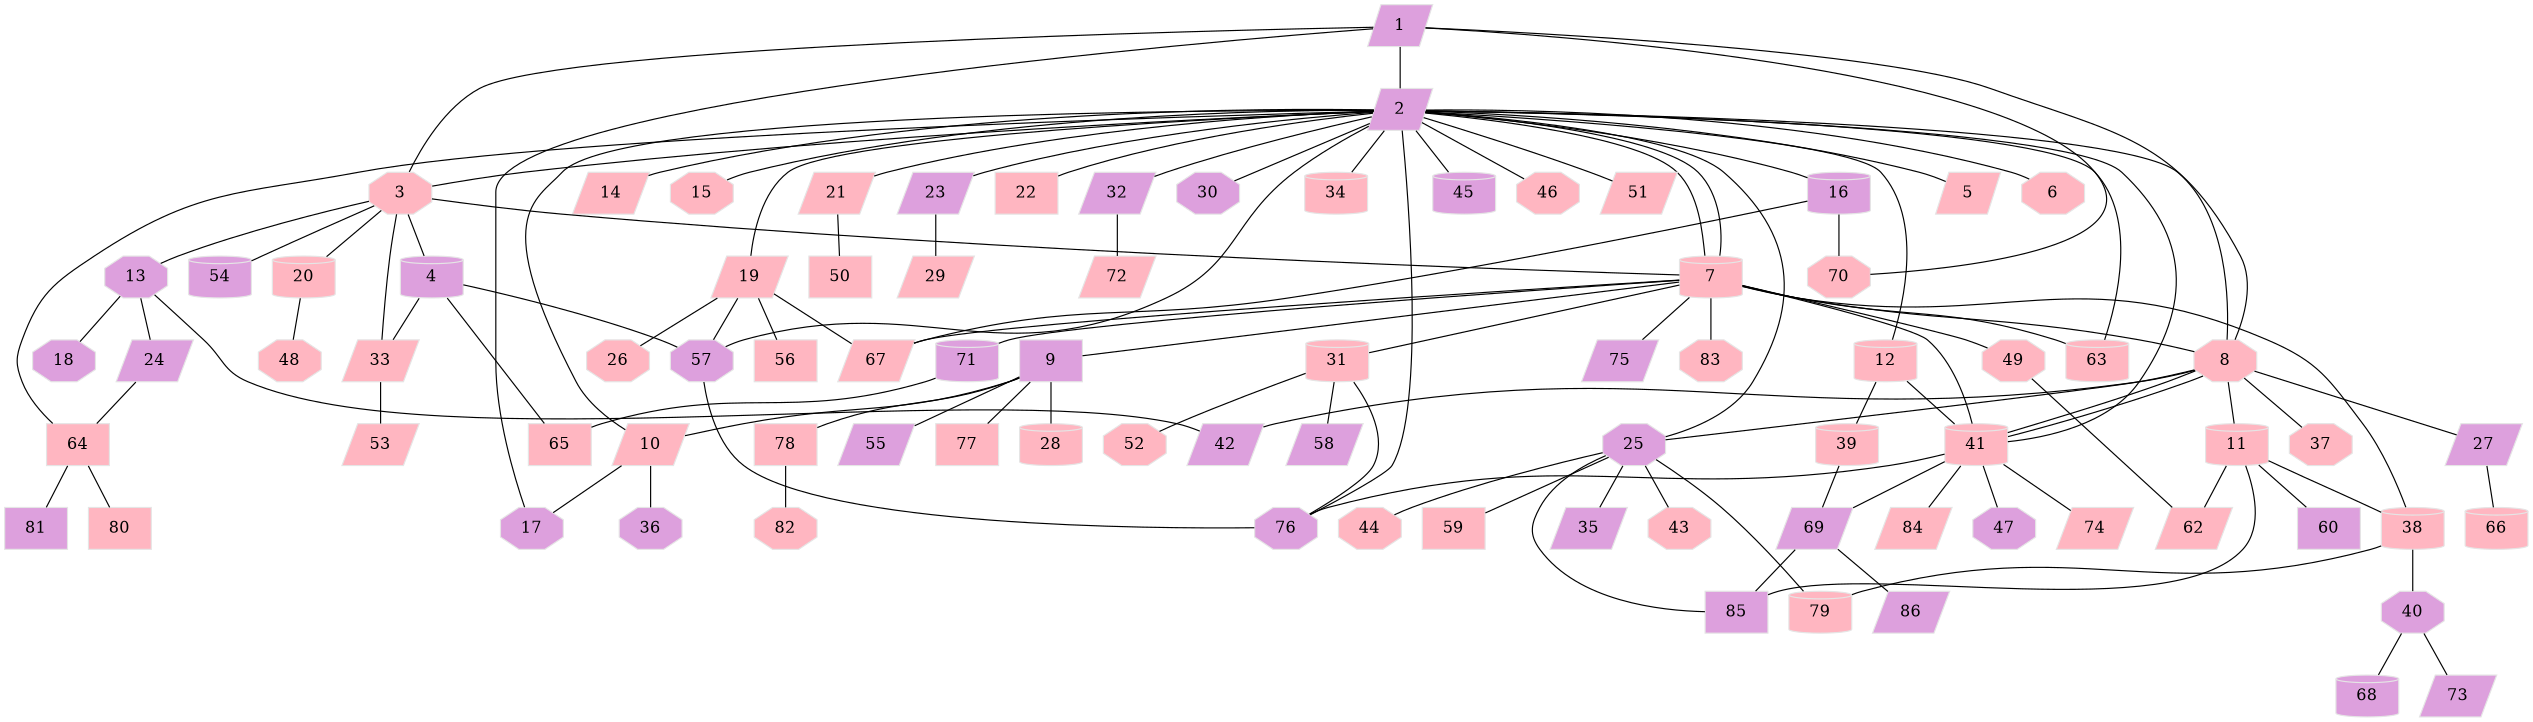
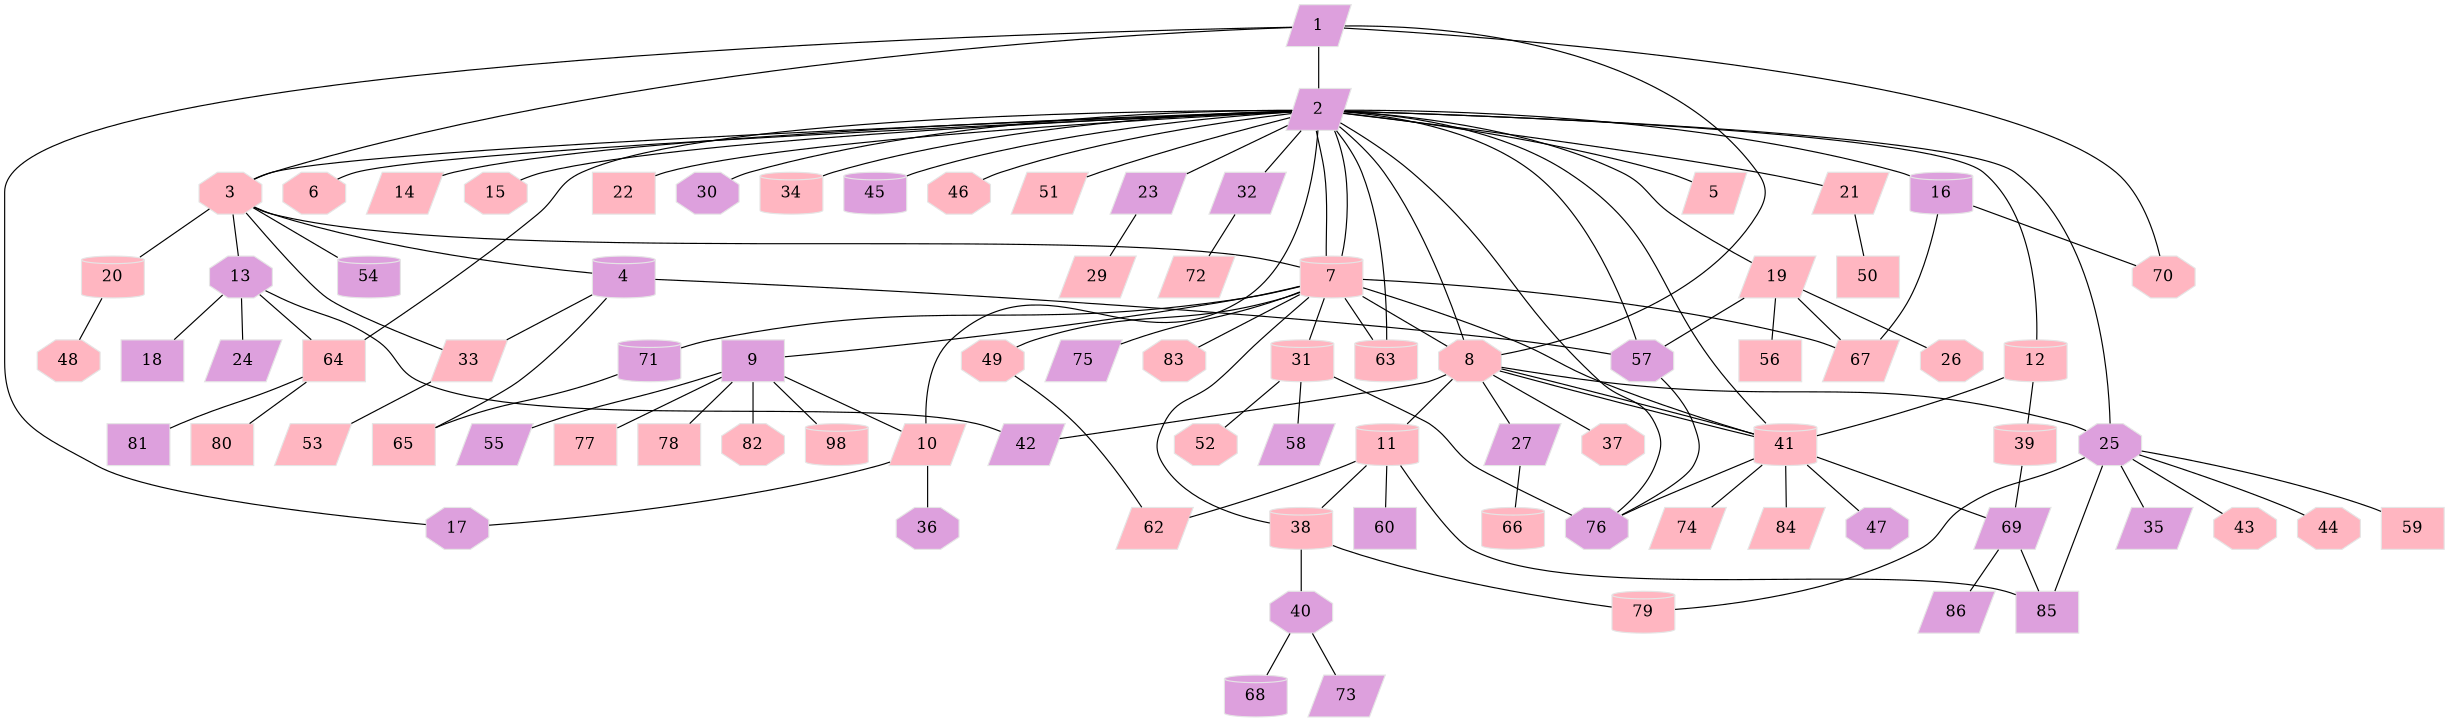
(64, 361) -> (152, 361)
(116, 403) -> (286, 317)
(1051, 445) -> (837, 445)
(786, 494) -> (753, 403)
